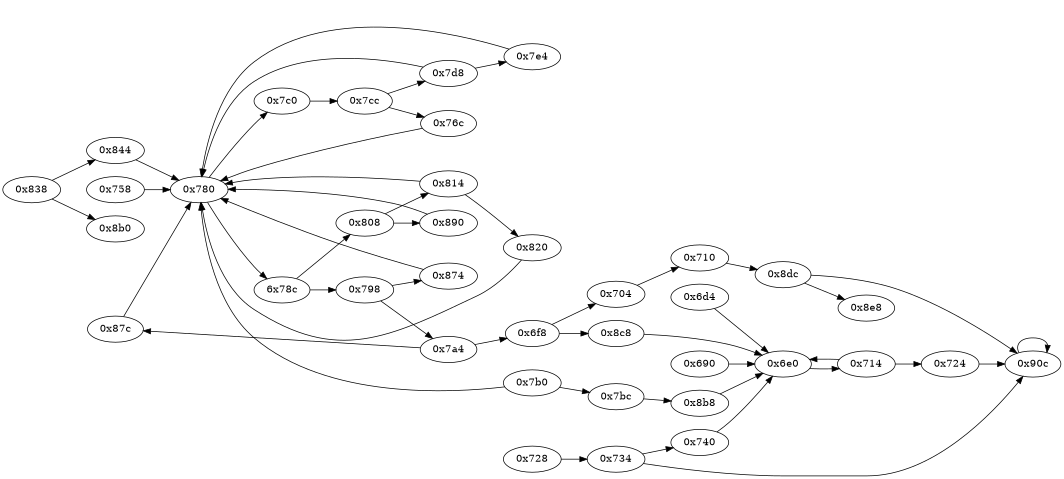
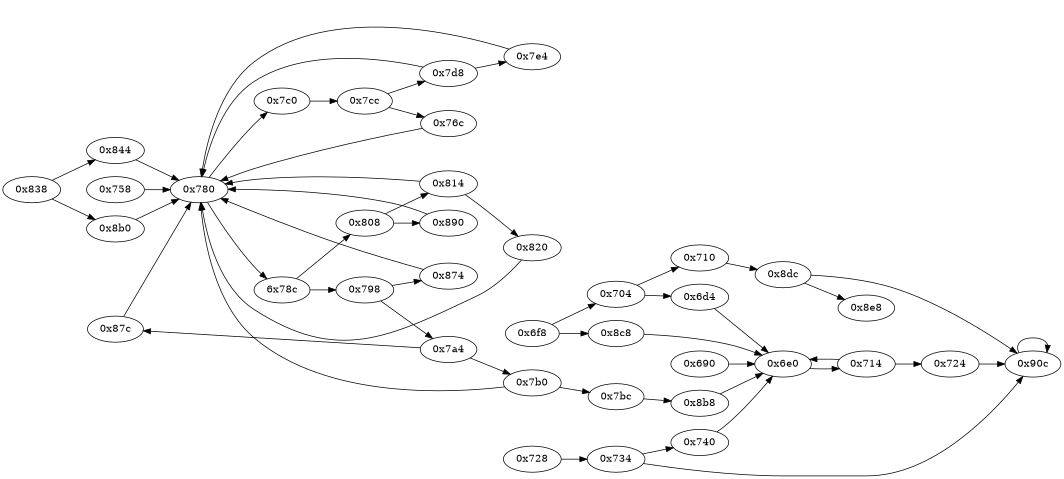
none -> (154, 211)
none -> (654, 296)
(487, 342) -> (487, 365)
